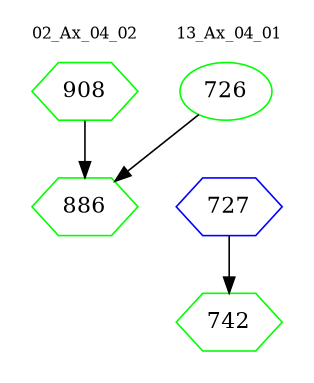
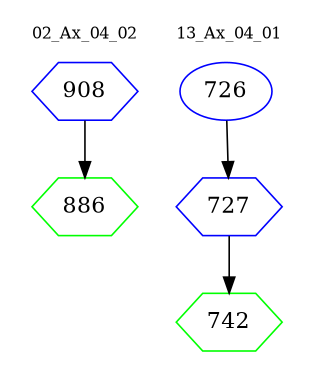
(85, 91) -> (85, 91)
(226, 91) -> (226, 91)
(174, 134) -> (227, 141)
